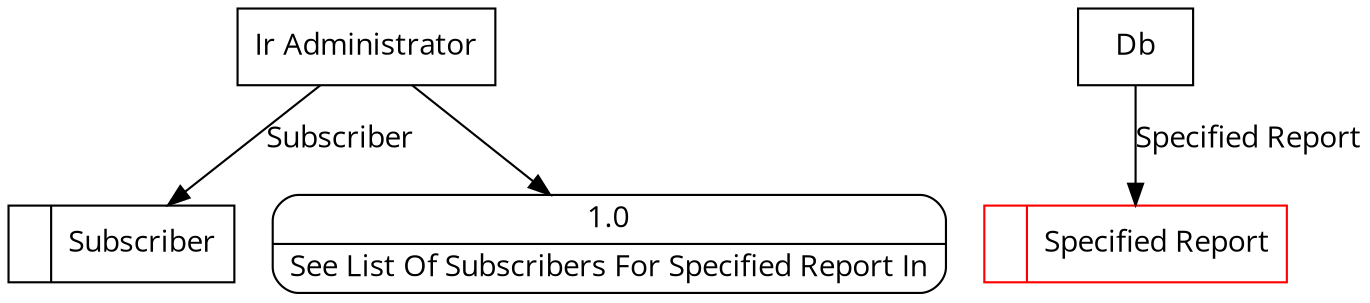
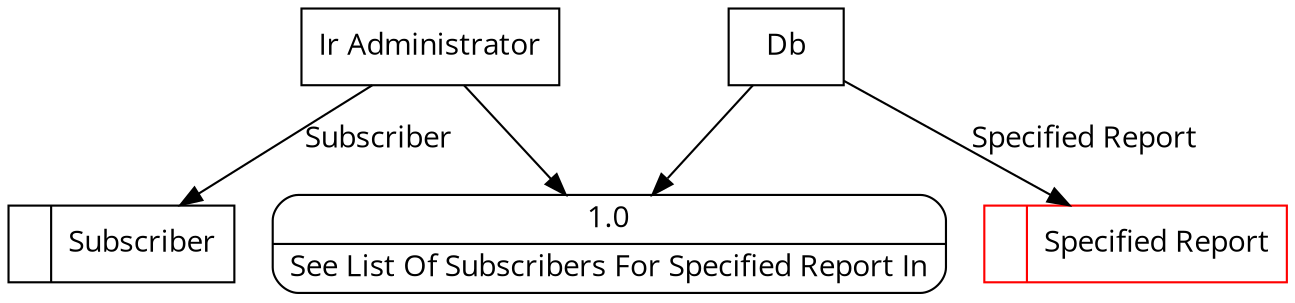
none -> (710, 132)
